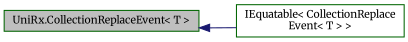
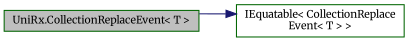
(223, 28) -> (212, 14)
